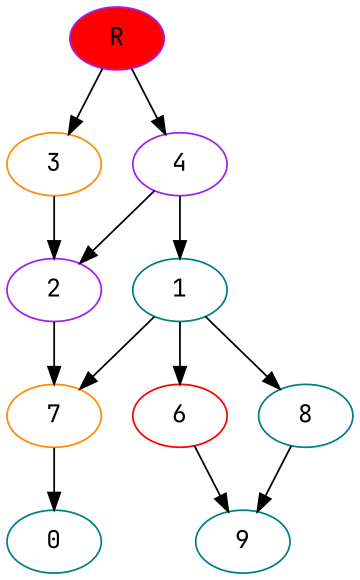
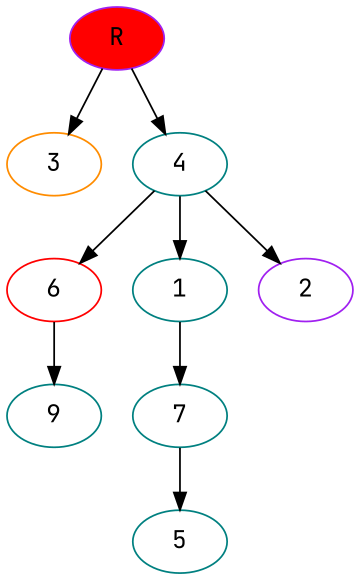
(180, 164) -> (180, 164)
(54, 219) -> none
(54, 344) -> none
(180, 344) -> (124, 221)
(54, 416) -> (180, 416)
(306, 416) -> none
(54, 542) -> (180, 542)
